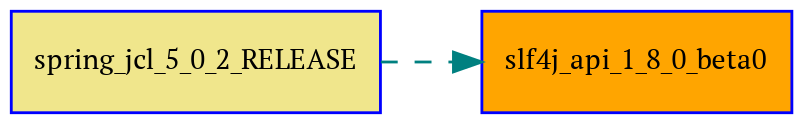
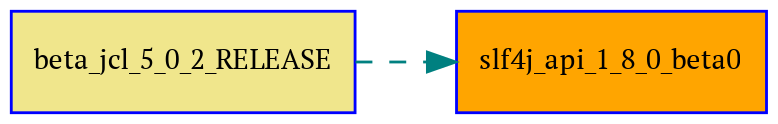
(196, 62) -> (183, 62)
